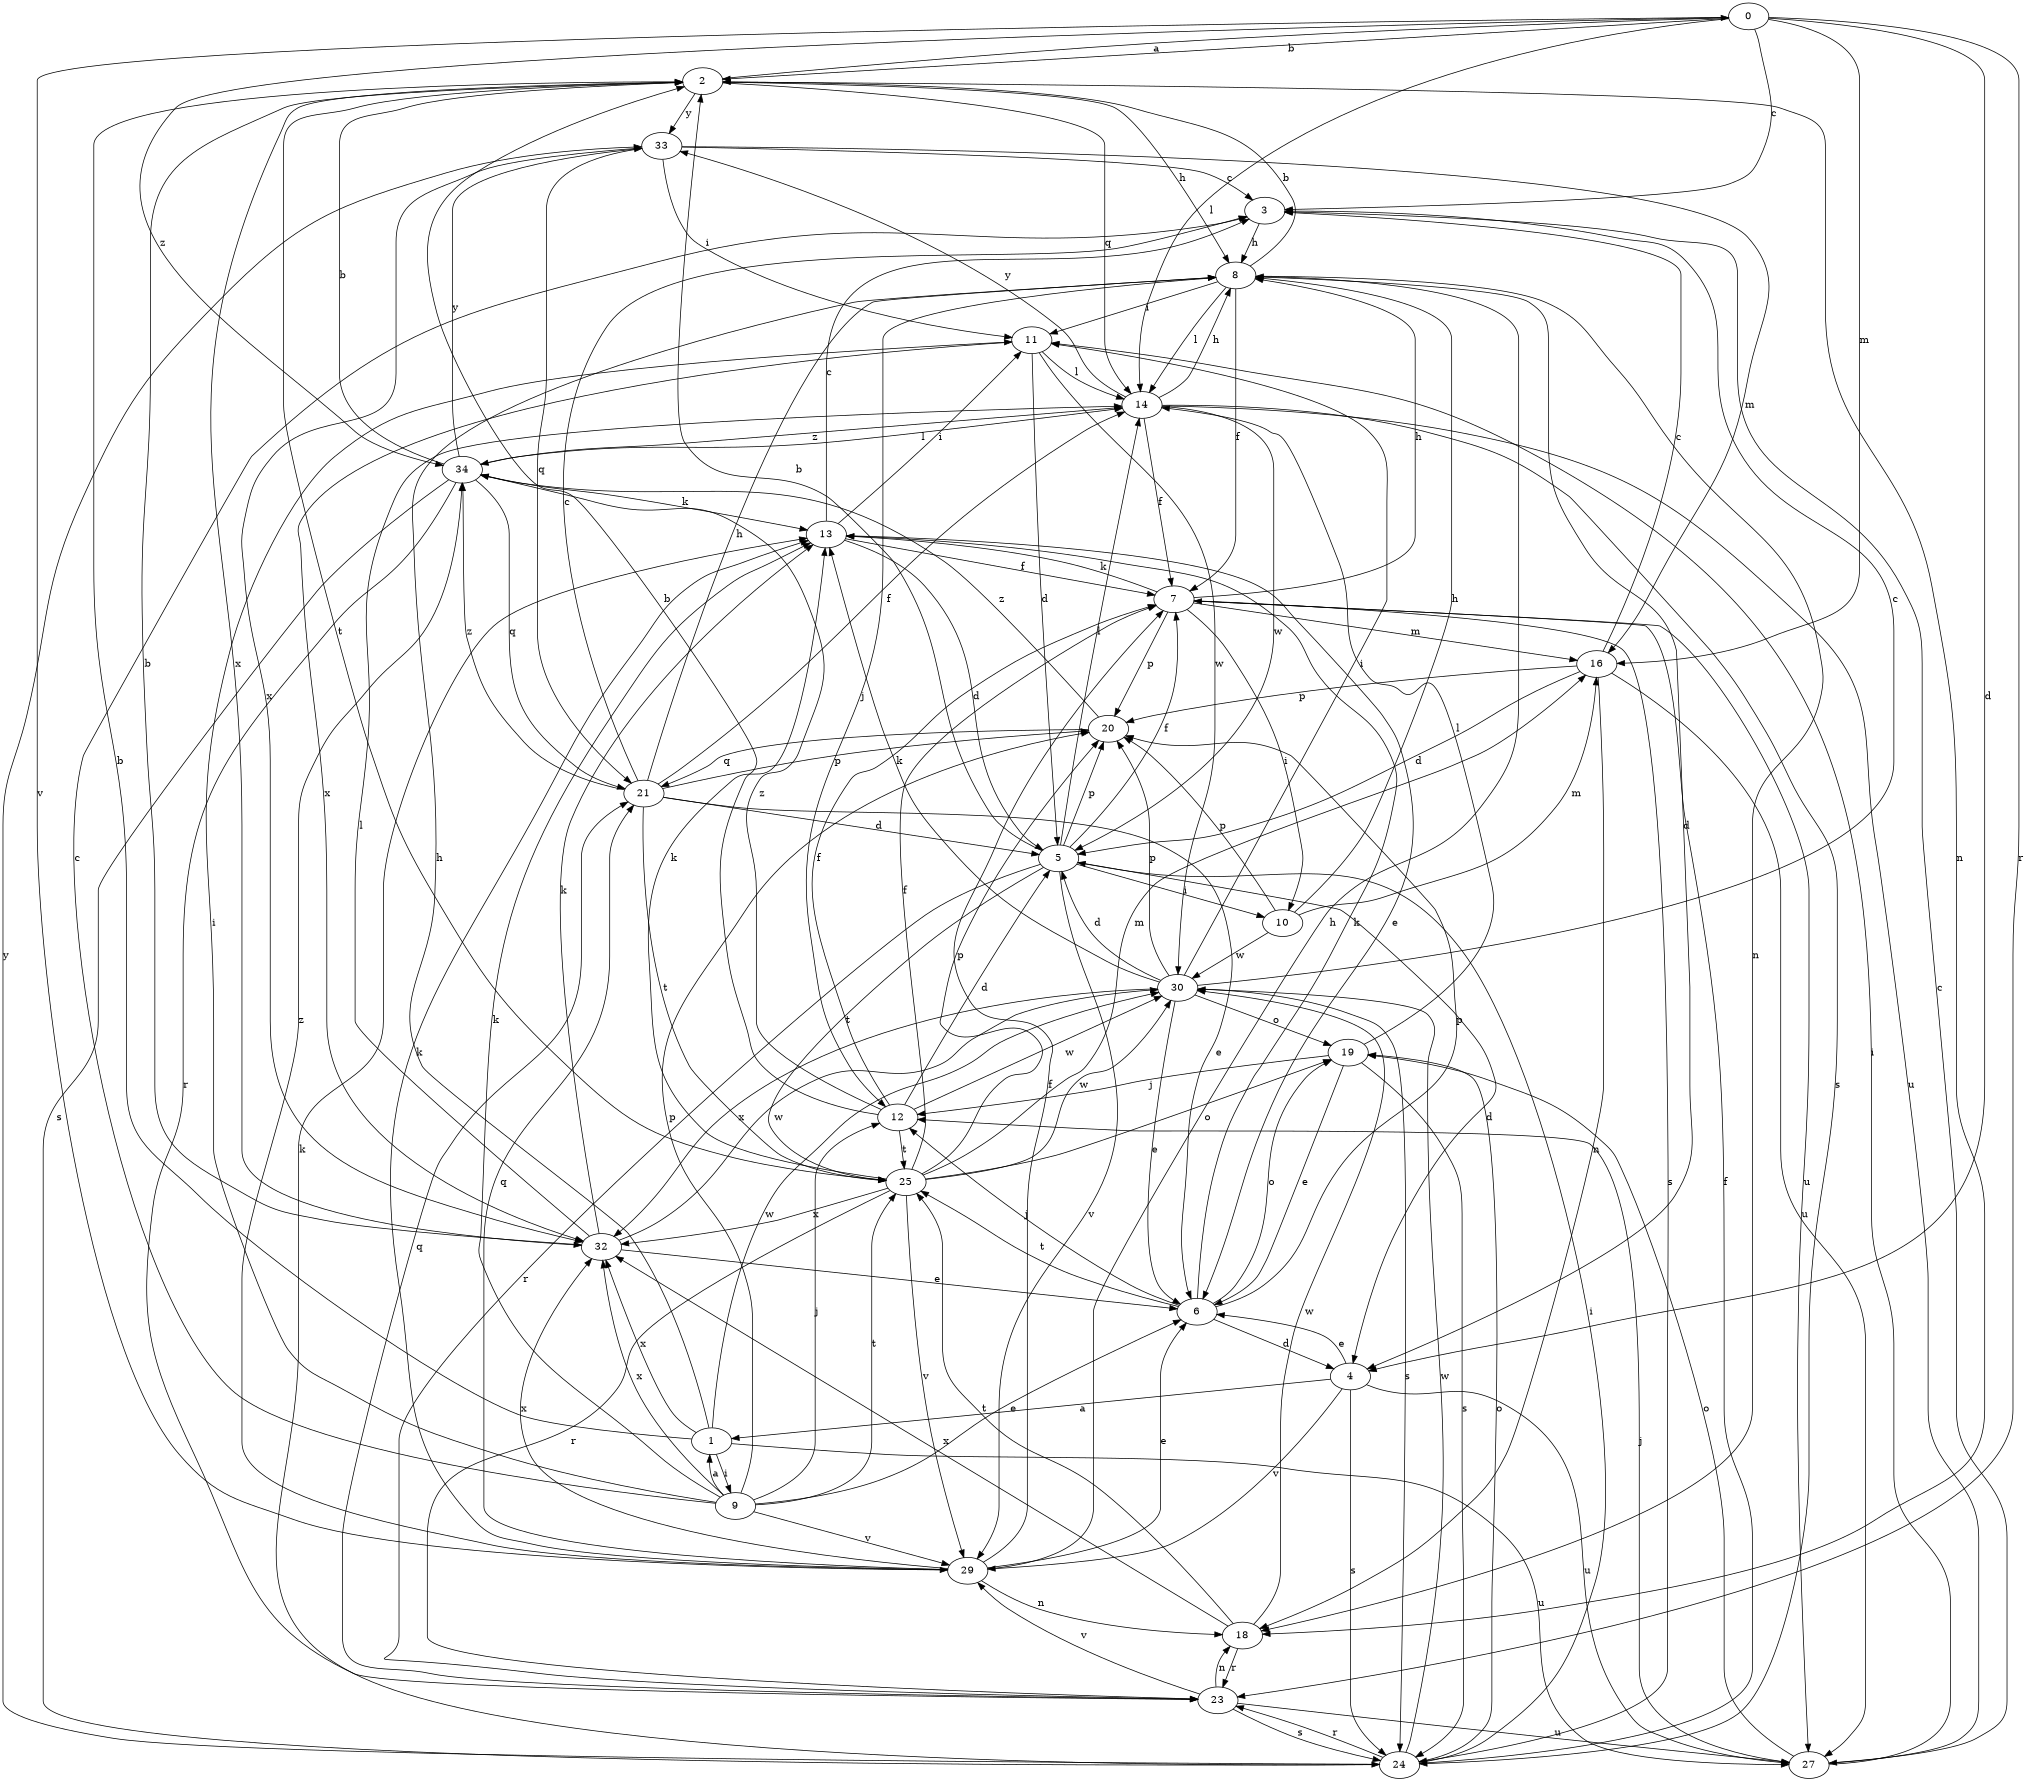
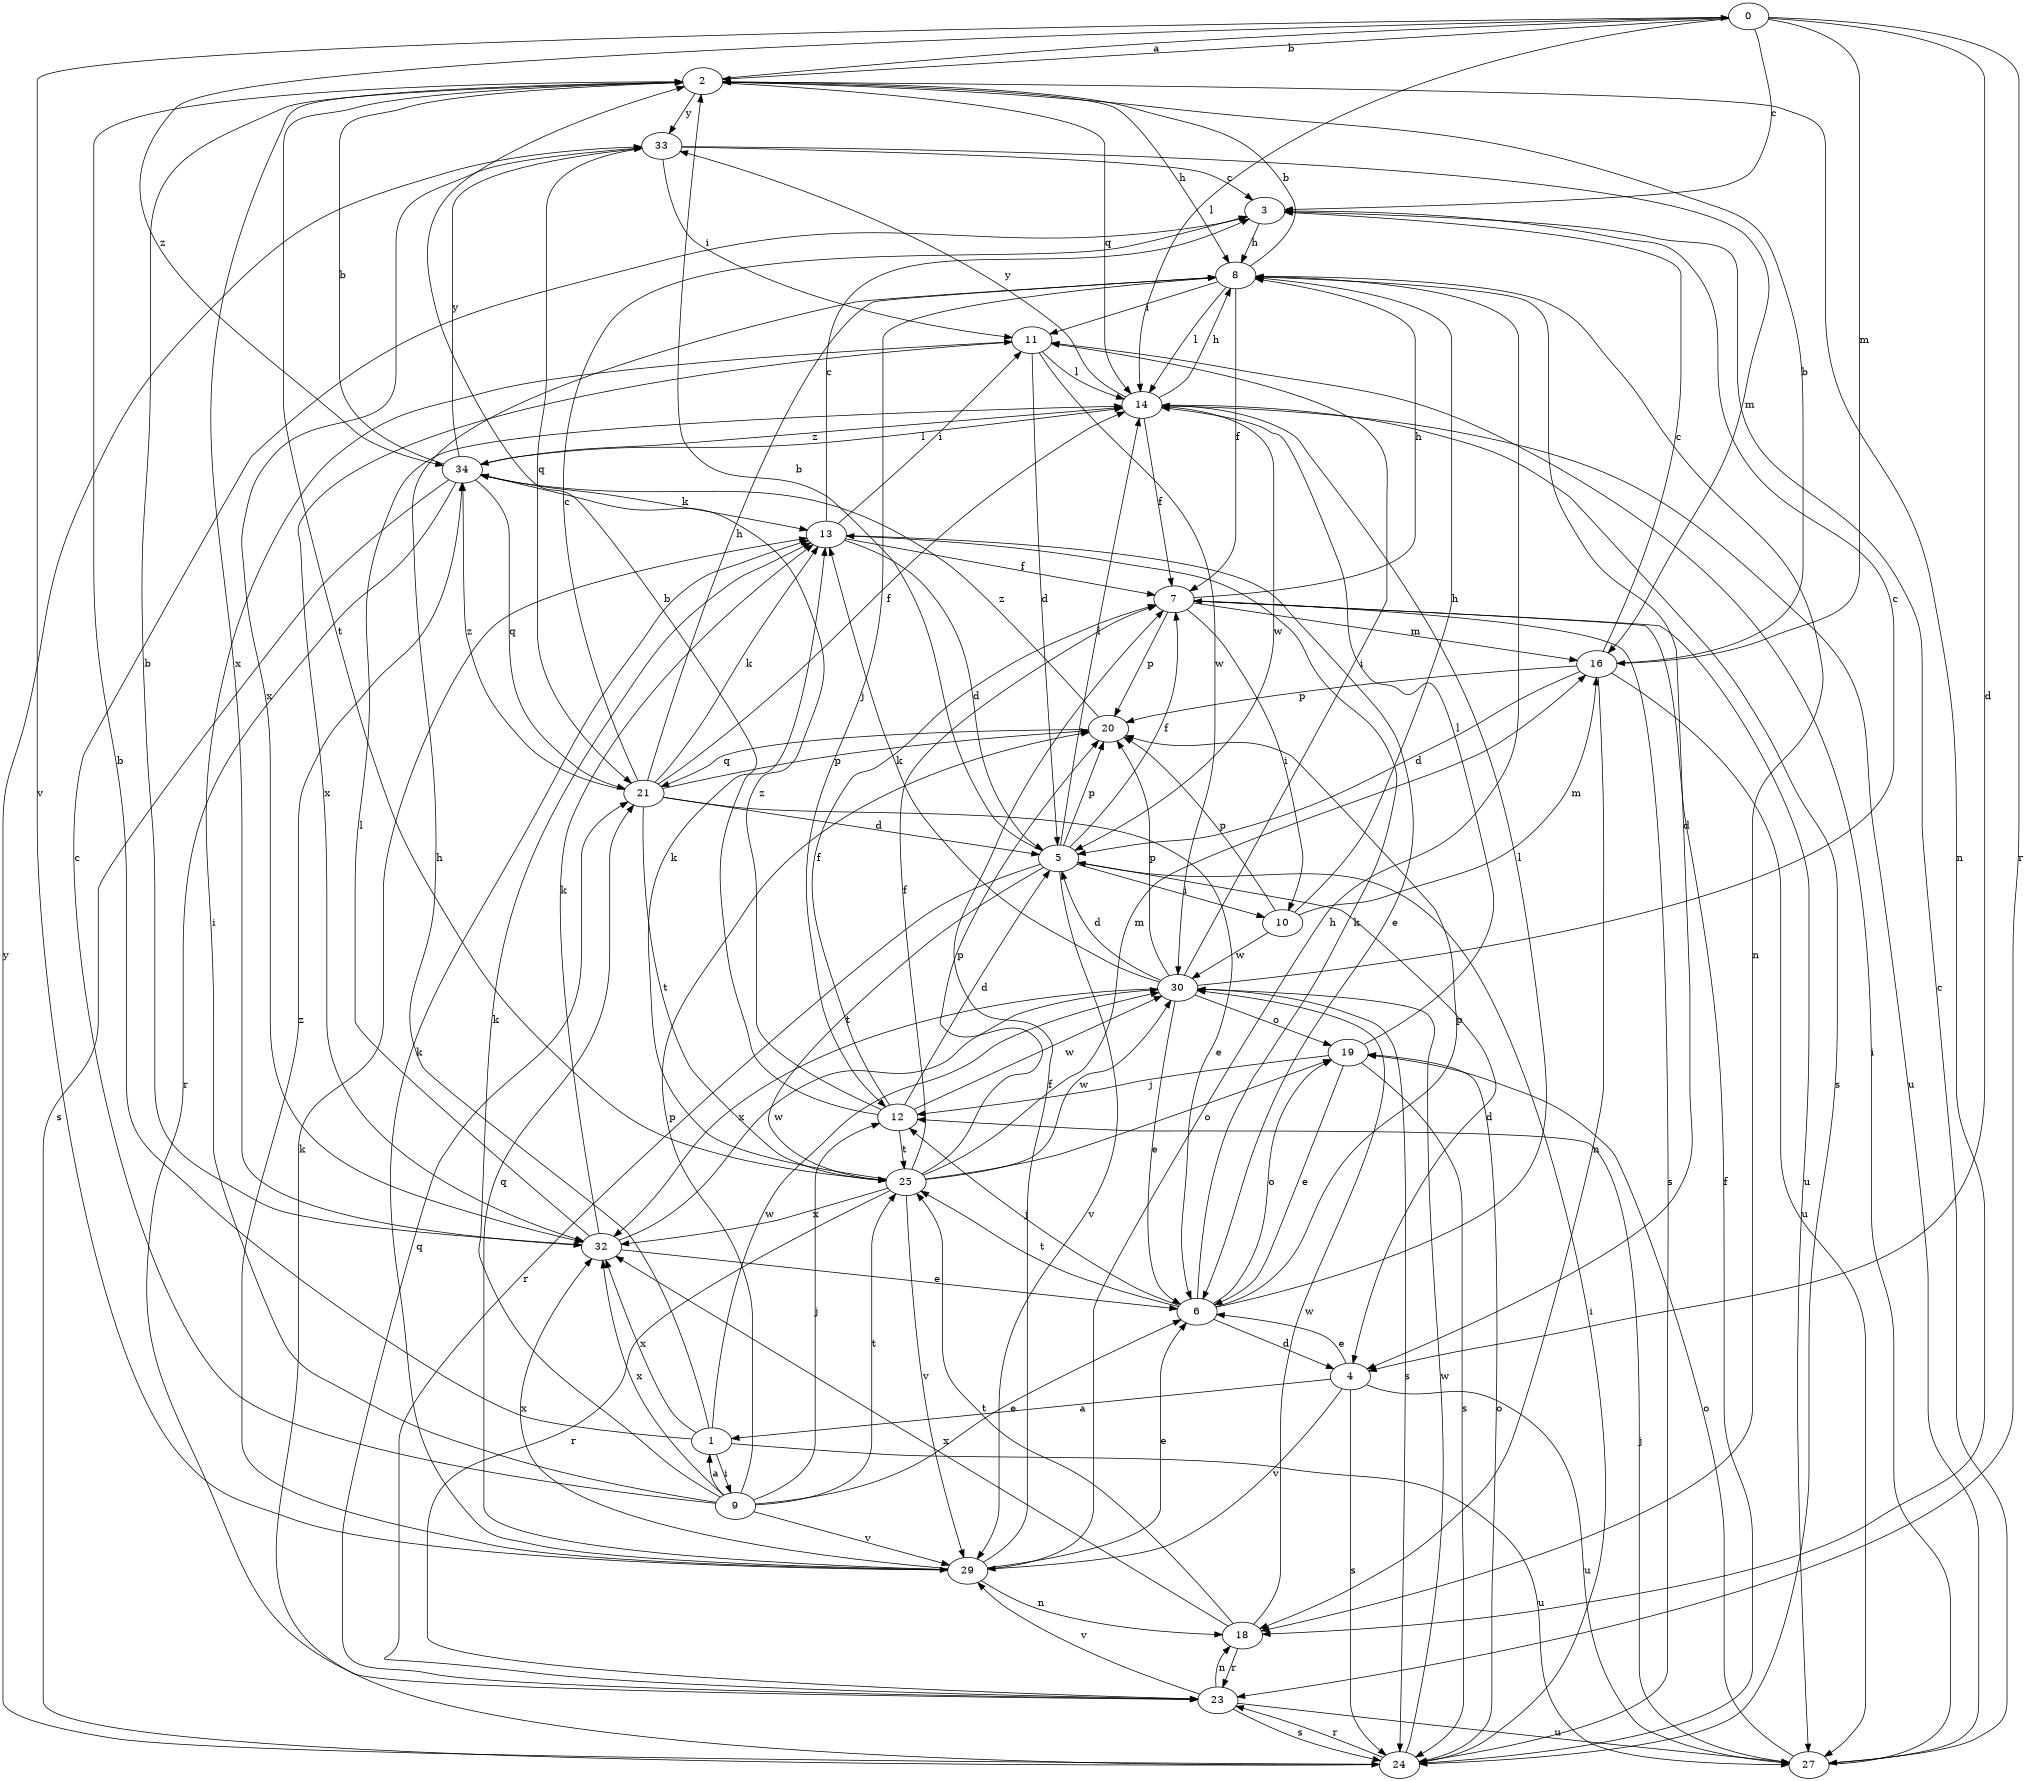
none -> (1537, 153)
(1008, 552) -> (735, 669)
none -> (1520, 884)
